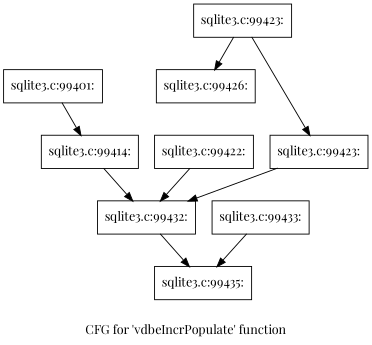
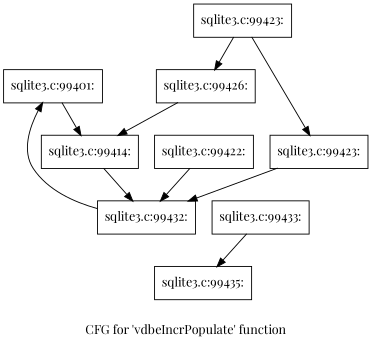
none -> (152, 117)
(172, 247) -> (38, 175)
